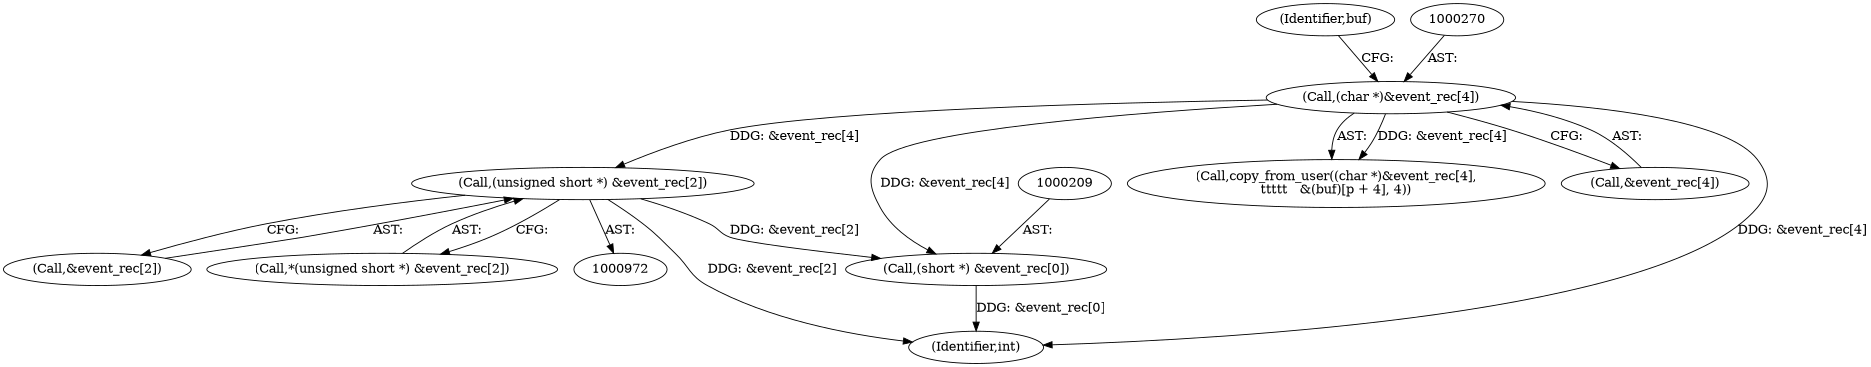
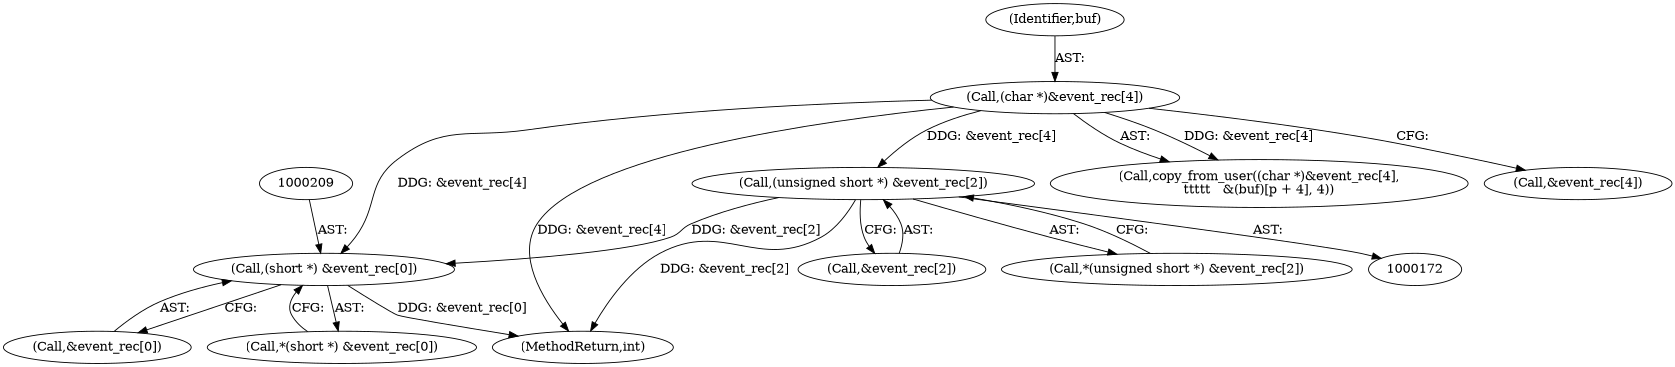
(1457, 20) -> none
(1380, 59) -> (1072, 59)
(1581, 126) -> none
(469, 230) -> (1134, 230)
(534, 230) -> (1067, 230)
(620, 269) -> (1415, 269)
none -> (97, 347)
none -> (342, 347)
(976, 347) -> (583, 347)
